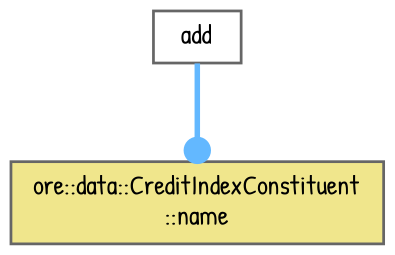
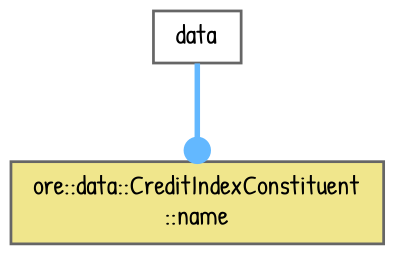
(197, 37) -> (197, 37)
